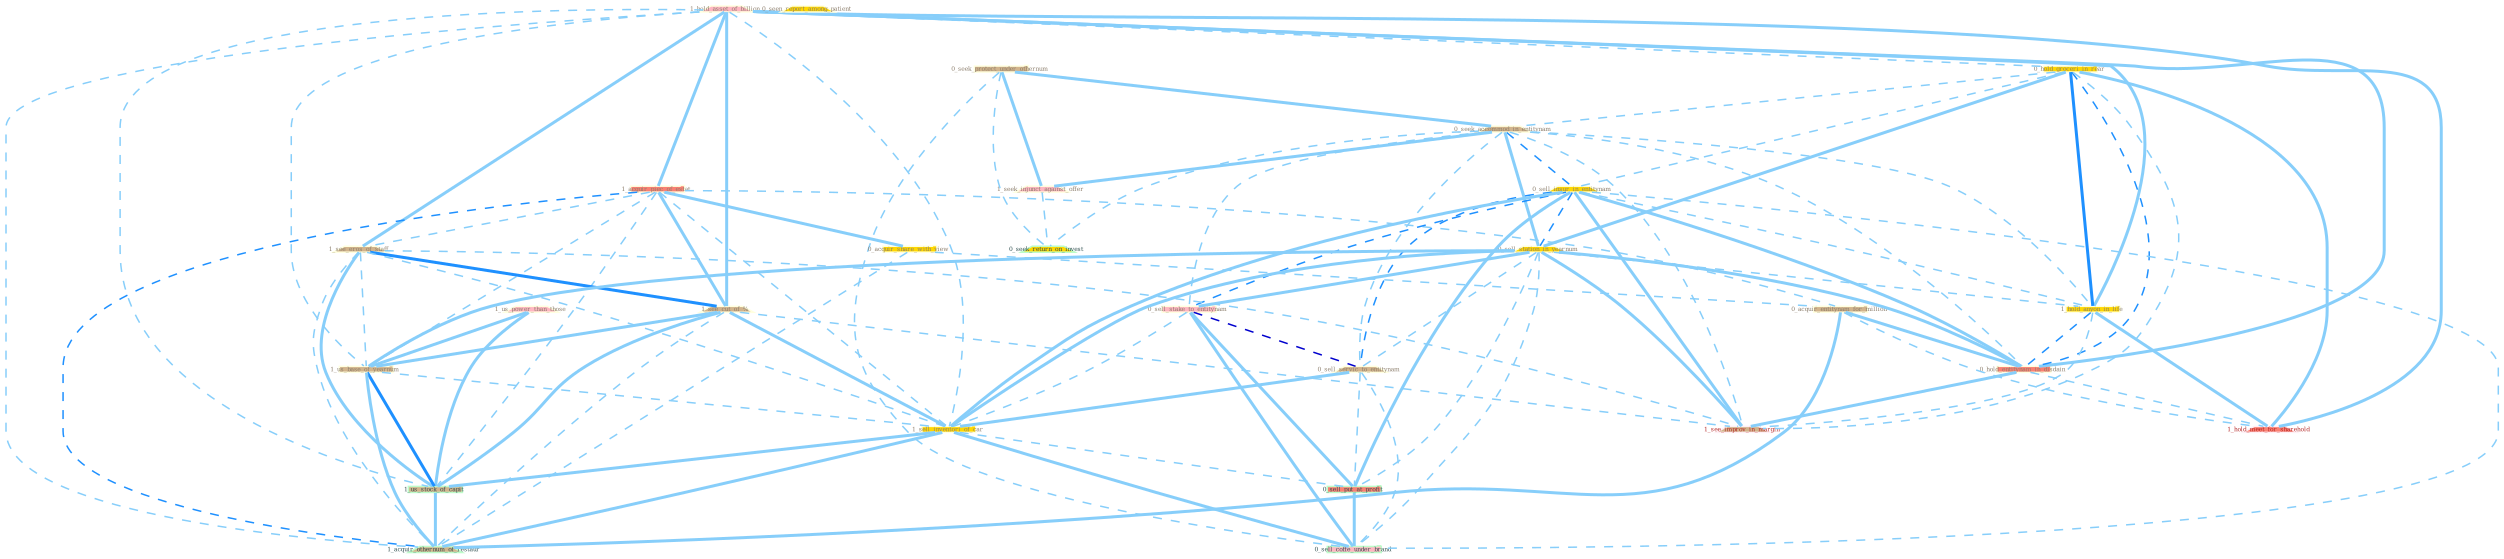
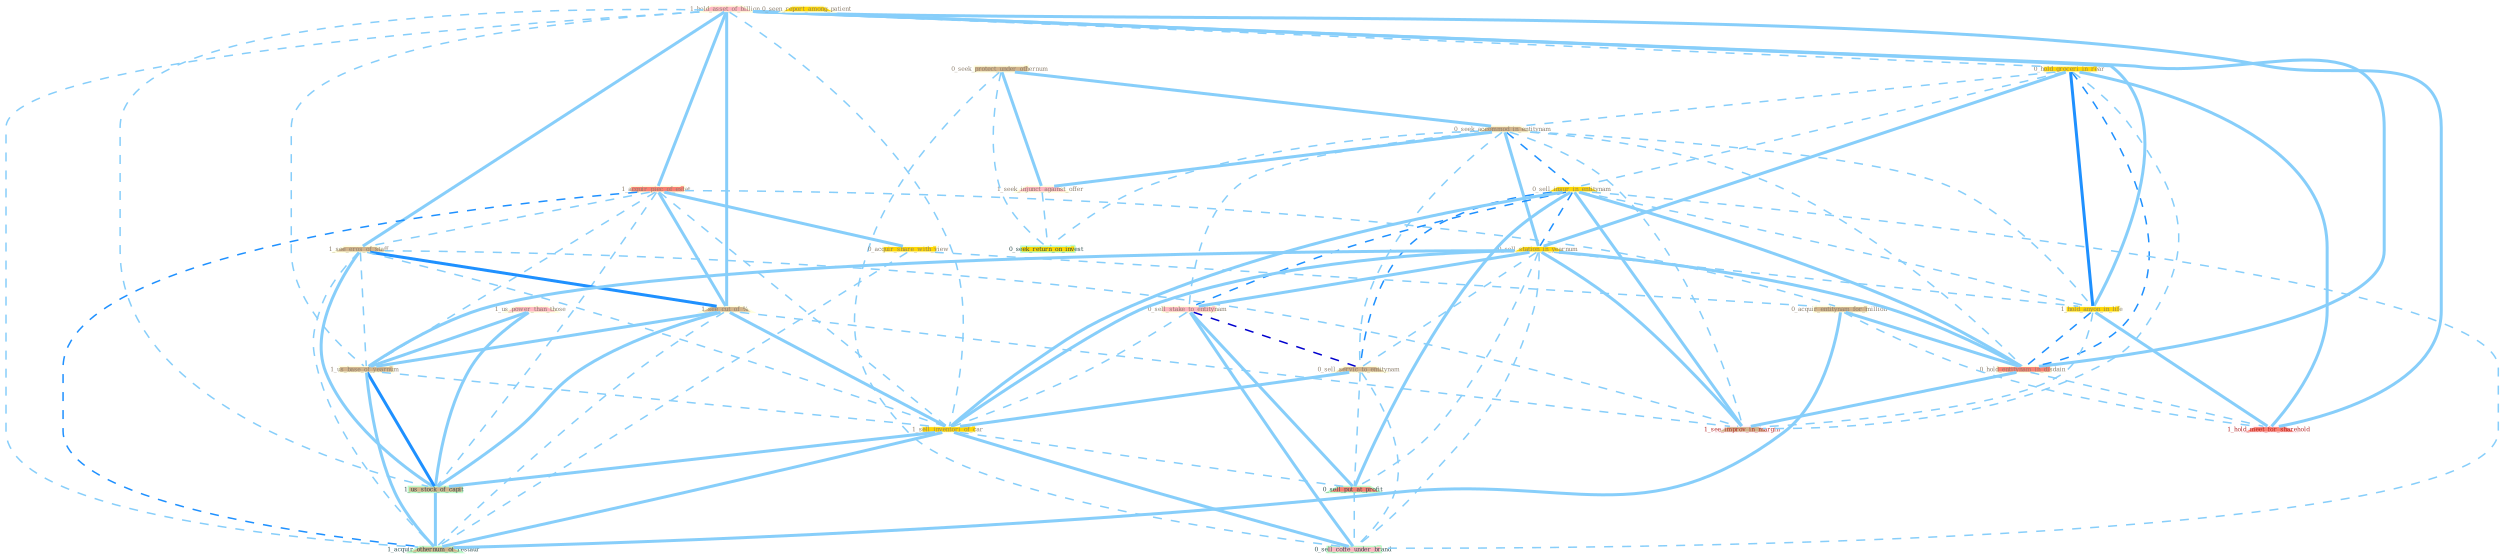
(1048, 249) -> (1048, 249)
(1354, 489) -> (1354, 489)
(1354, 519) -> (1354, 519)
